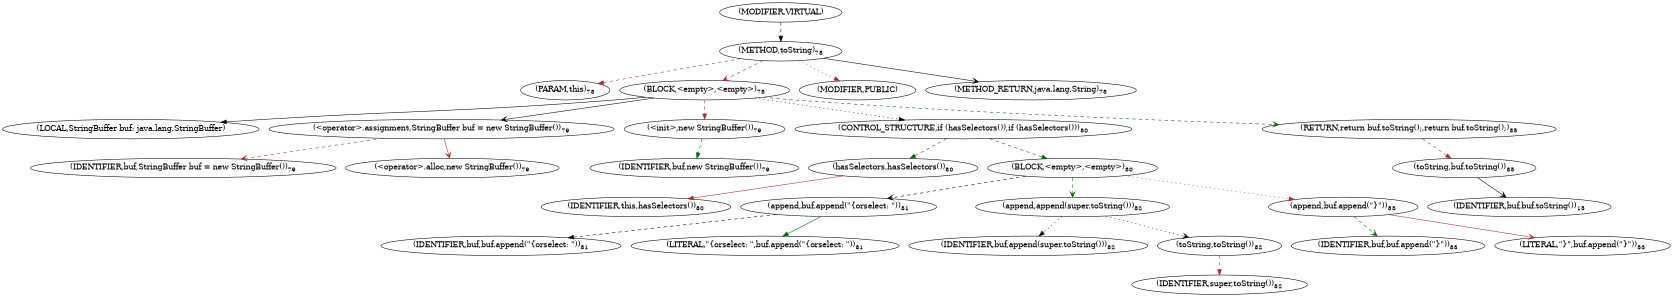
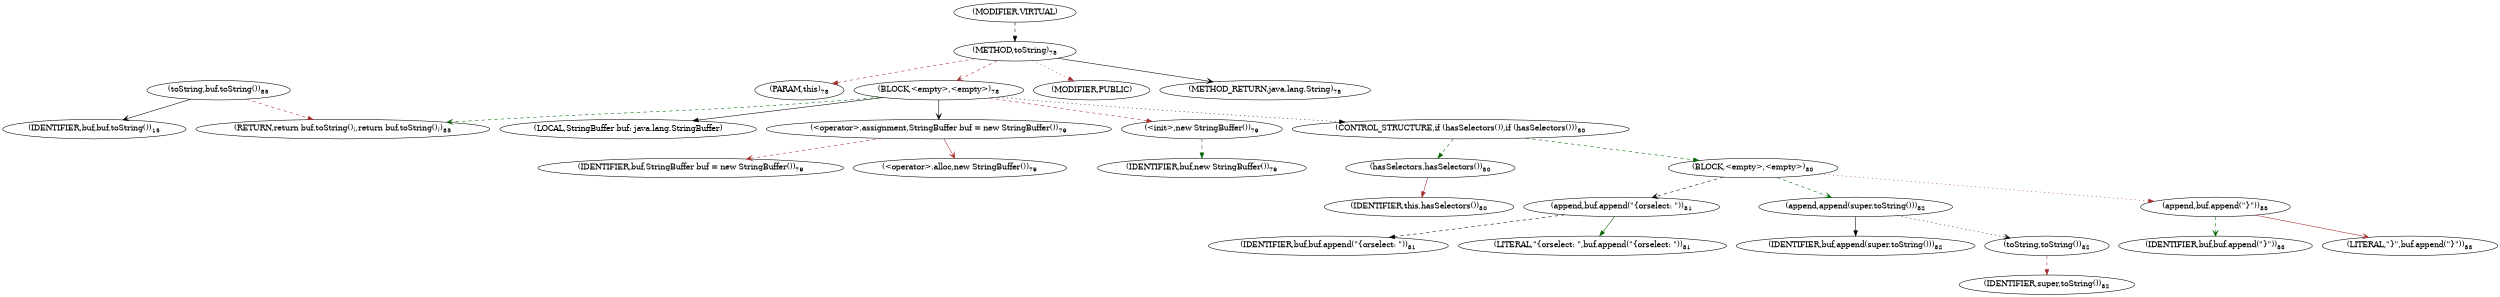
(1434, 147) -> (277, 109)
(1053, 225) -> (1856, 224)
